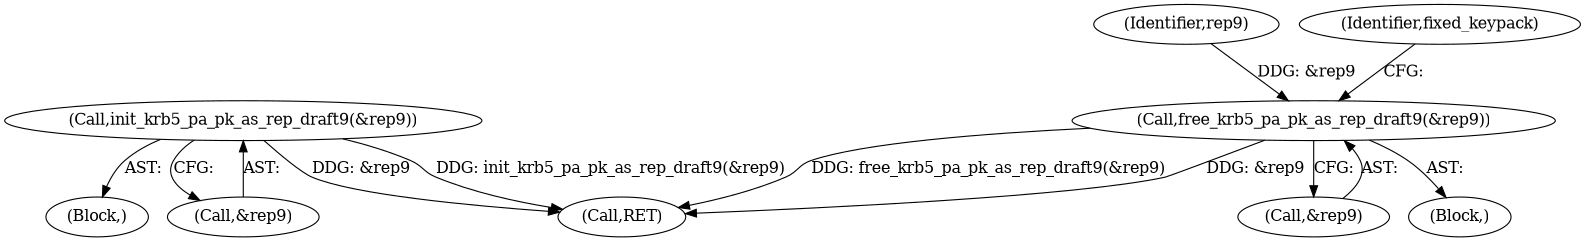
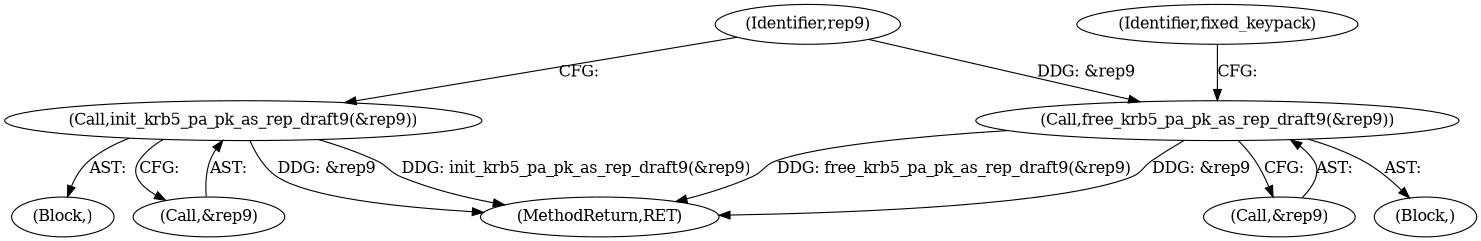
none -> (546, 69)
(622, 217) -> (600, 217)
